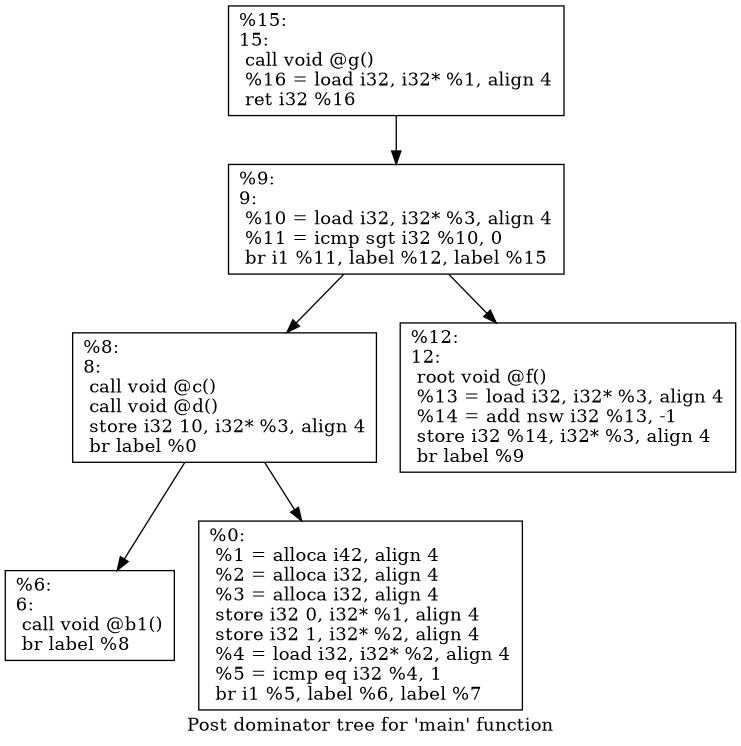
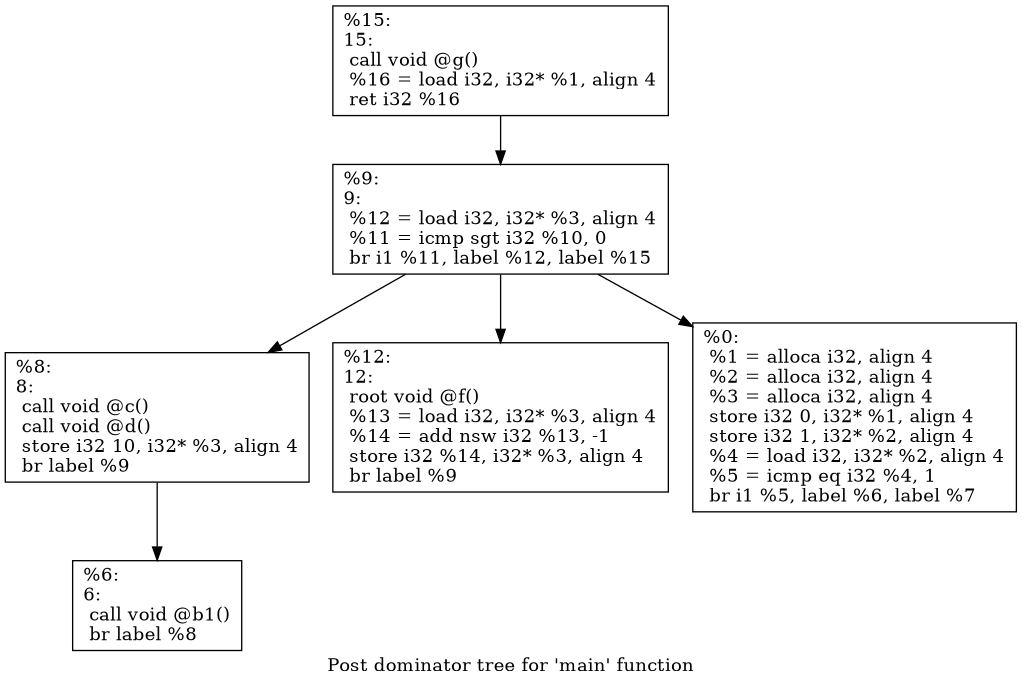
(396, 219) -> (501, 219)
(141, 446) -> (73, 466)
(280, 486) -> (639, 297)
(325, 555) -> (819, 357)
